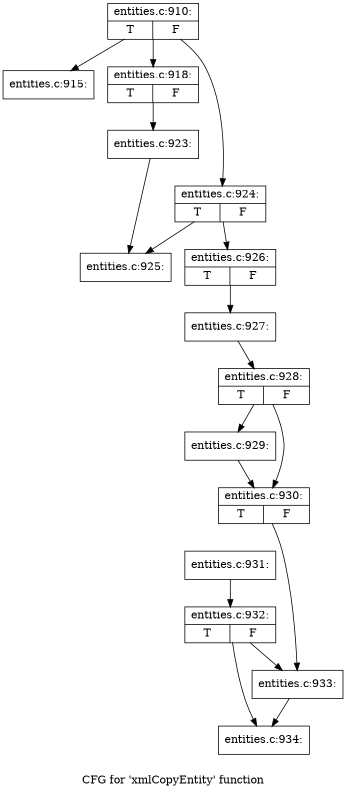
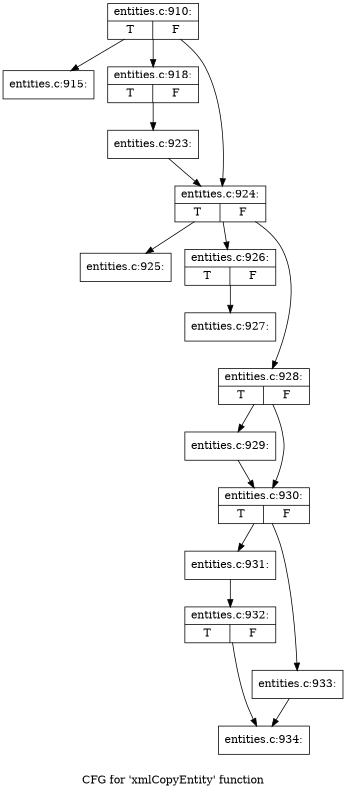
(140, 202) -> (182, 170)
(244, 352) -> (291, 286)
none -> (248, 534)
(263, 654) -> none
